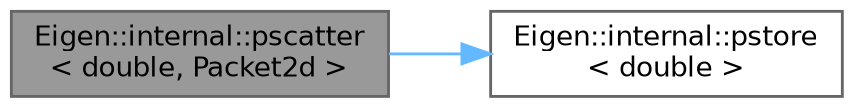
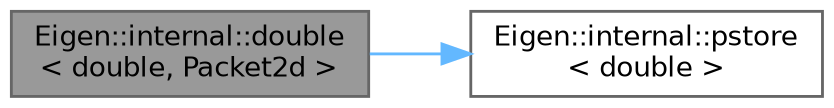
(200, 54) -> (190, 54)
